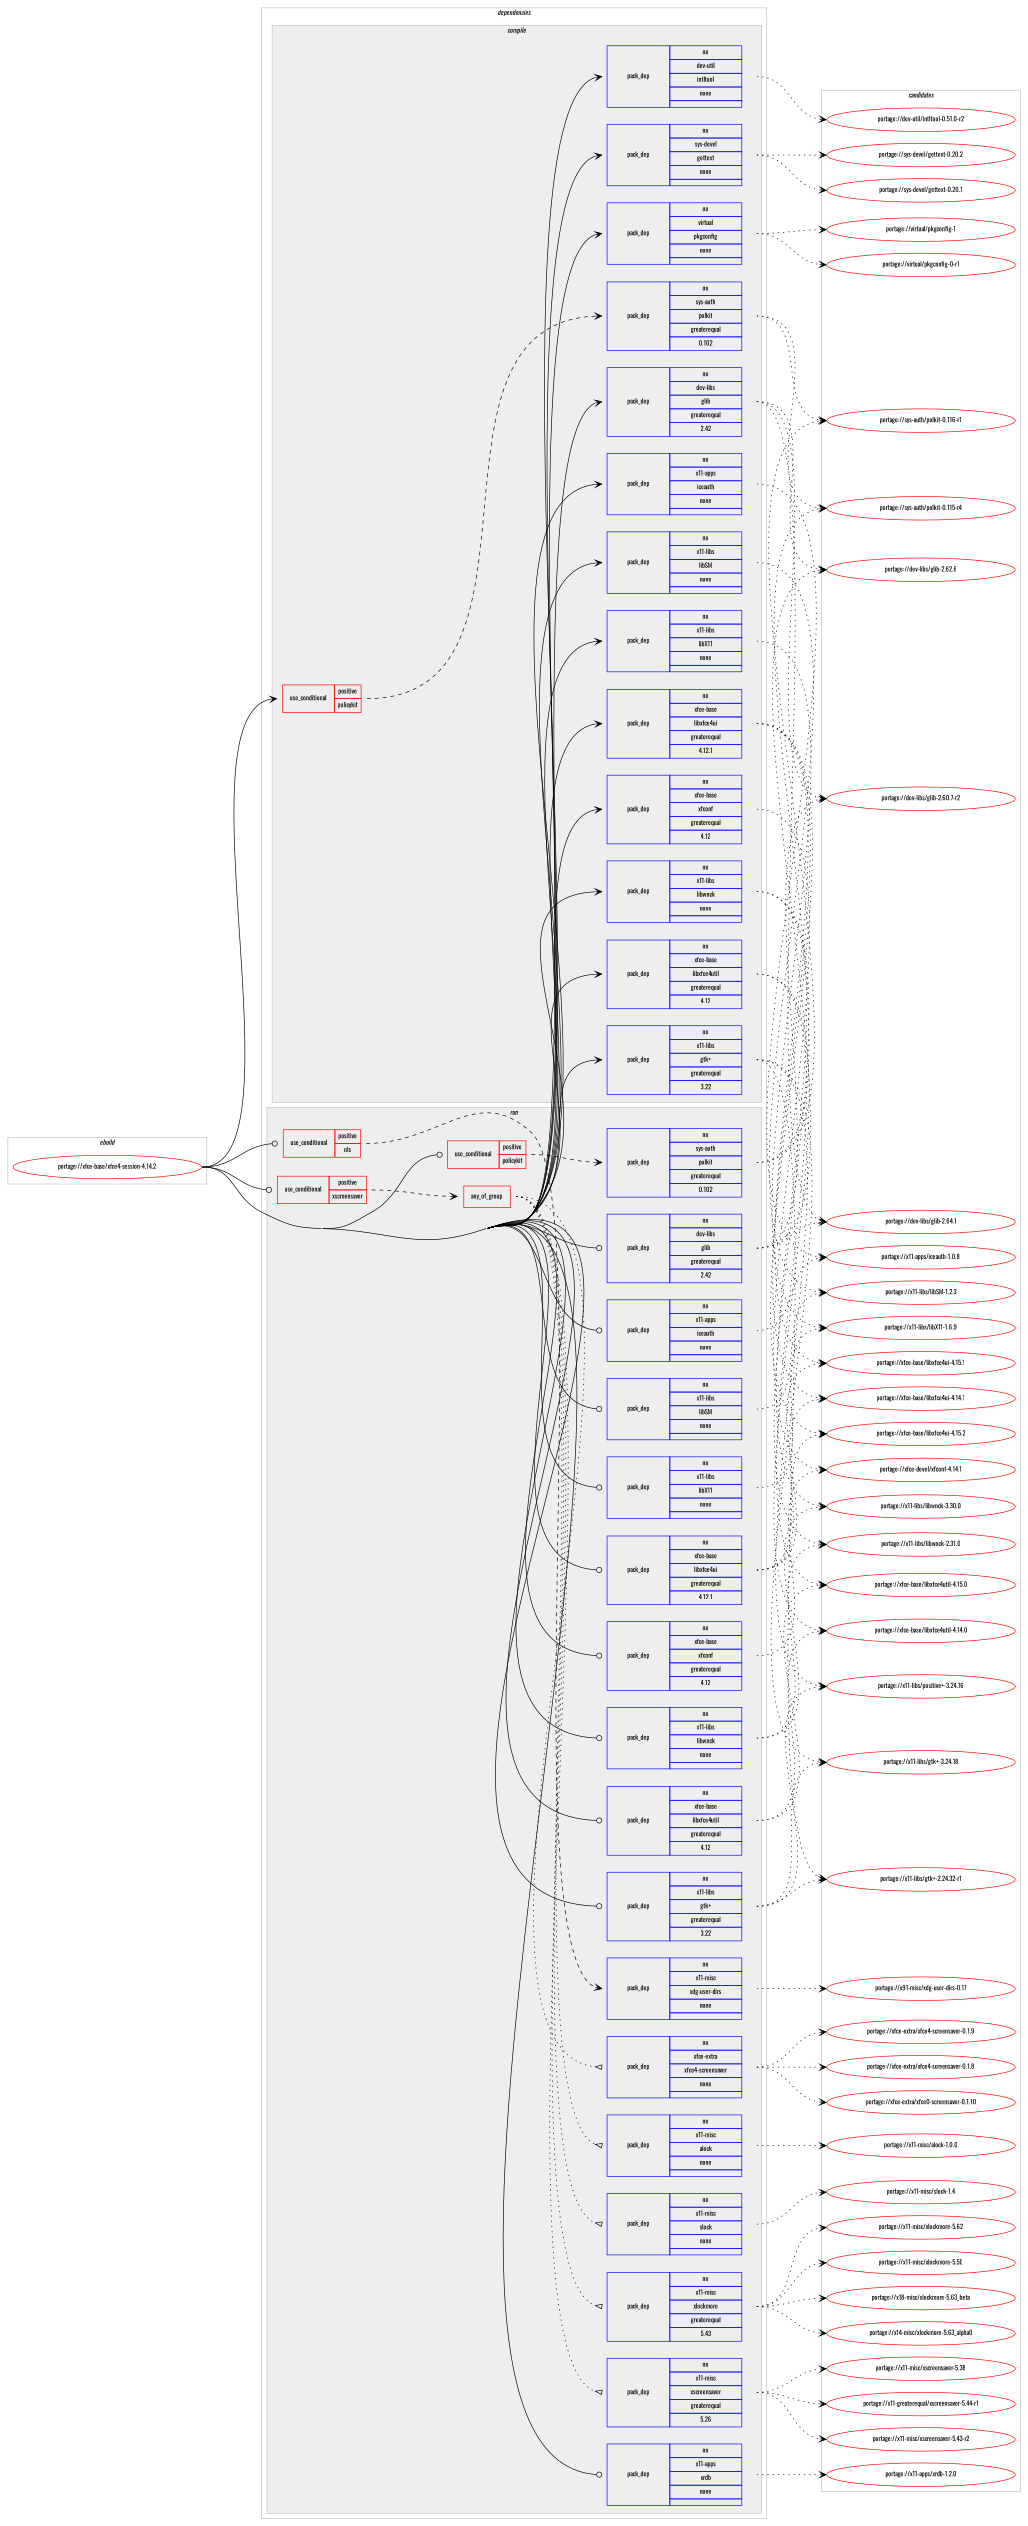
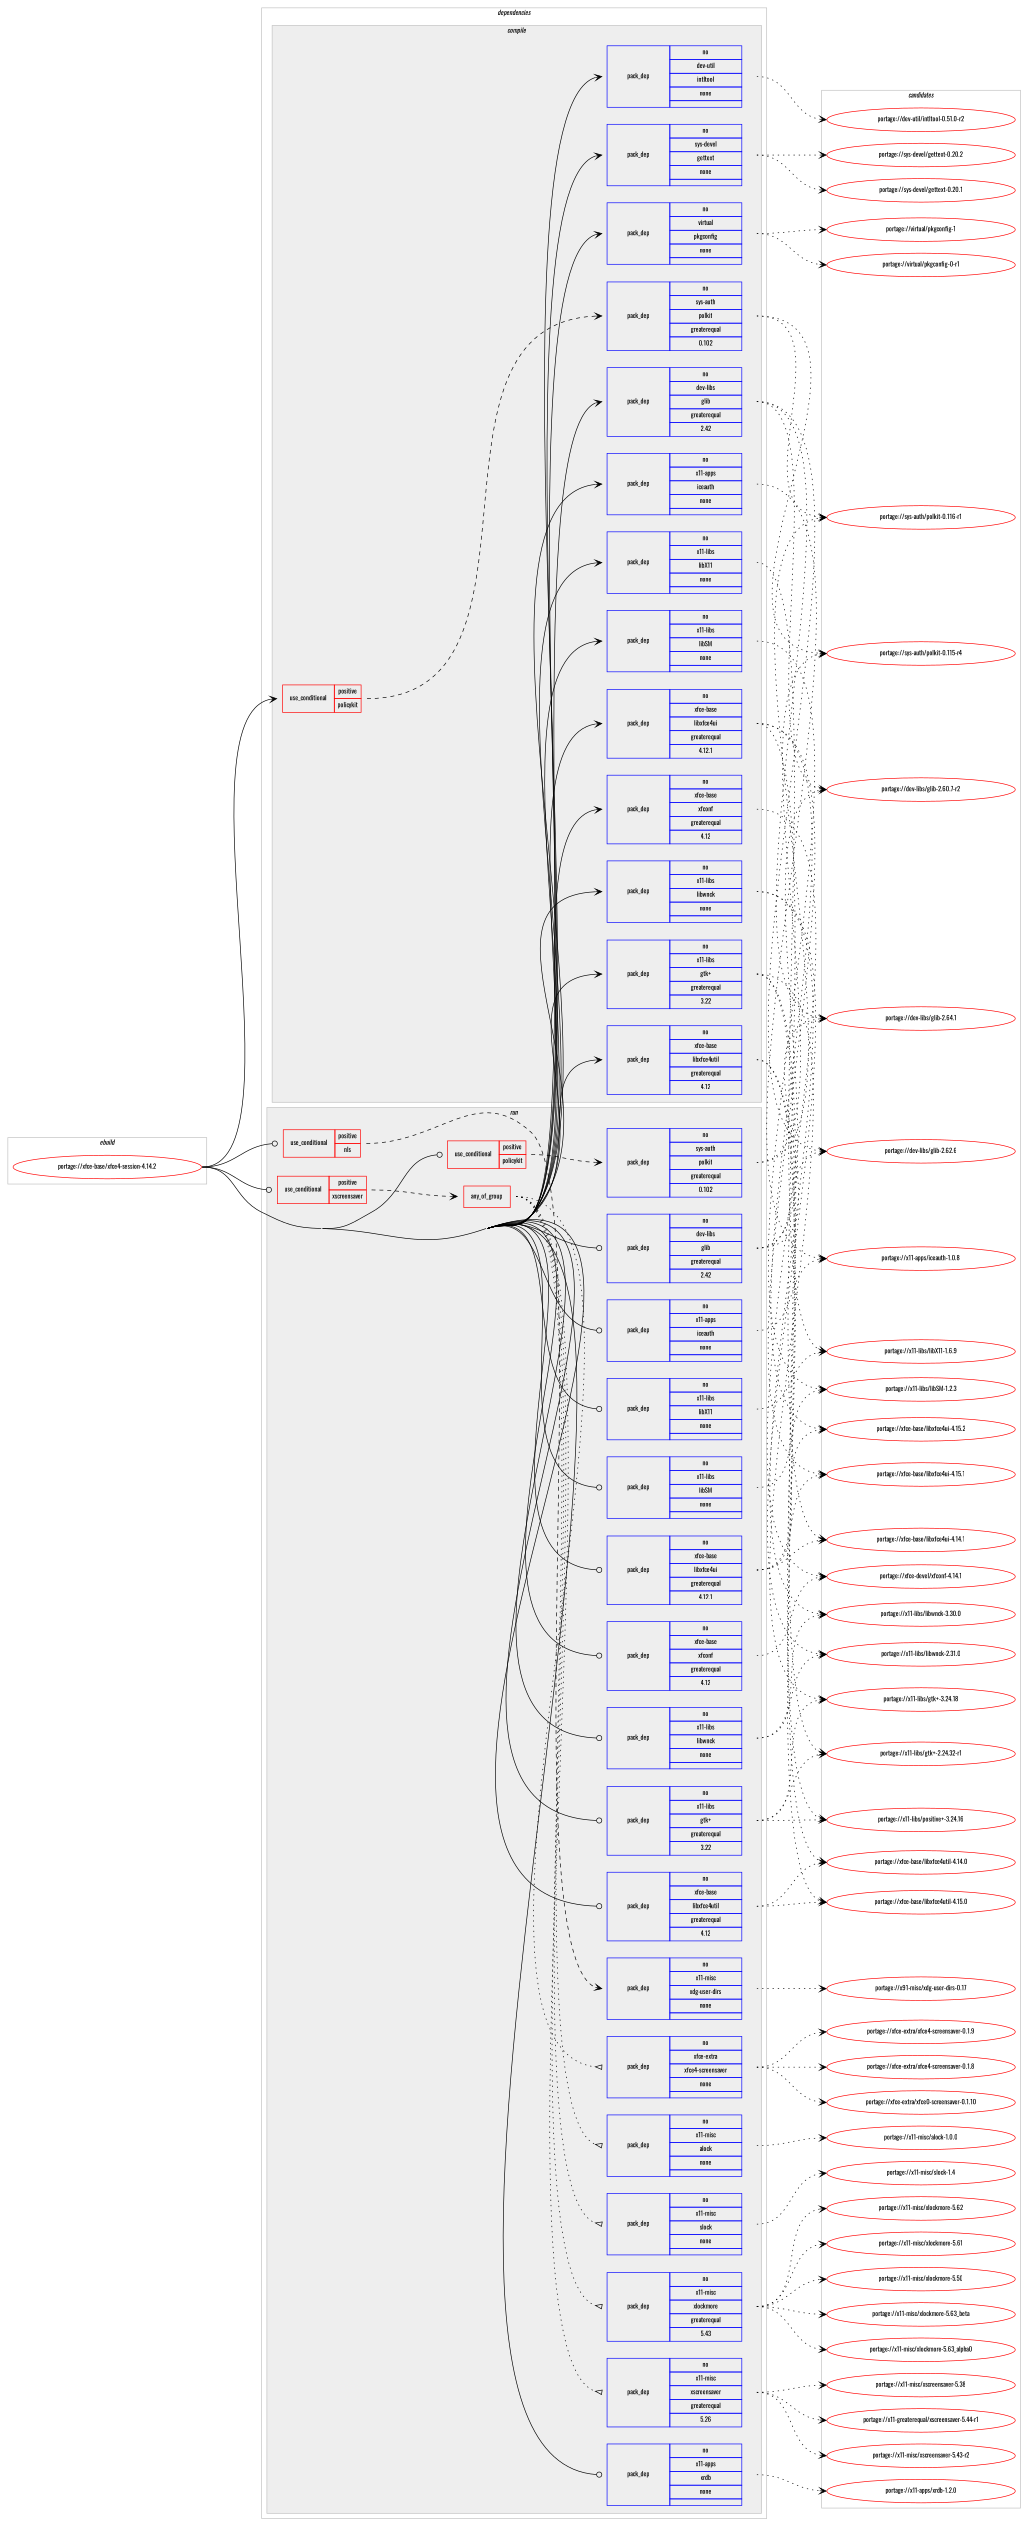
none -> (921, 2244)
(921, 2298) -> (921, 2314)
(921, 2333) -> (921, 2350)
